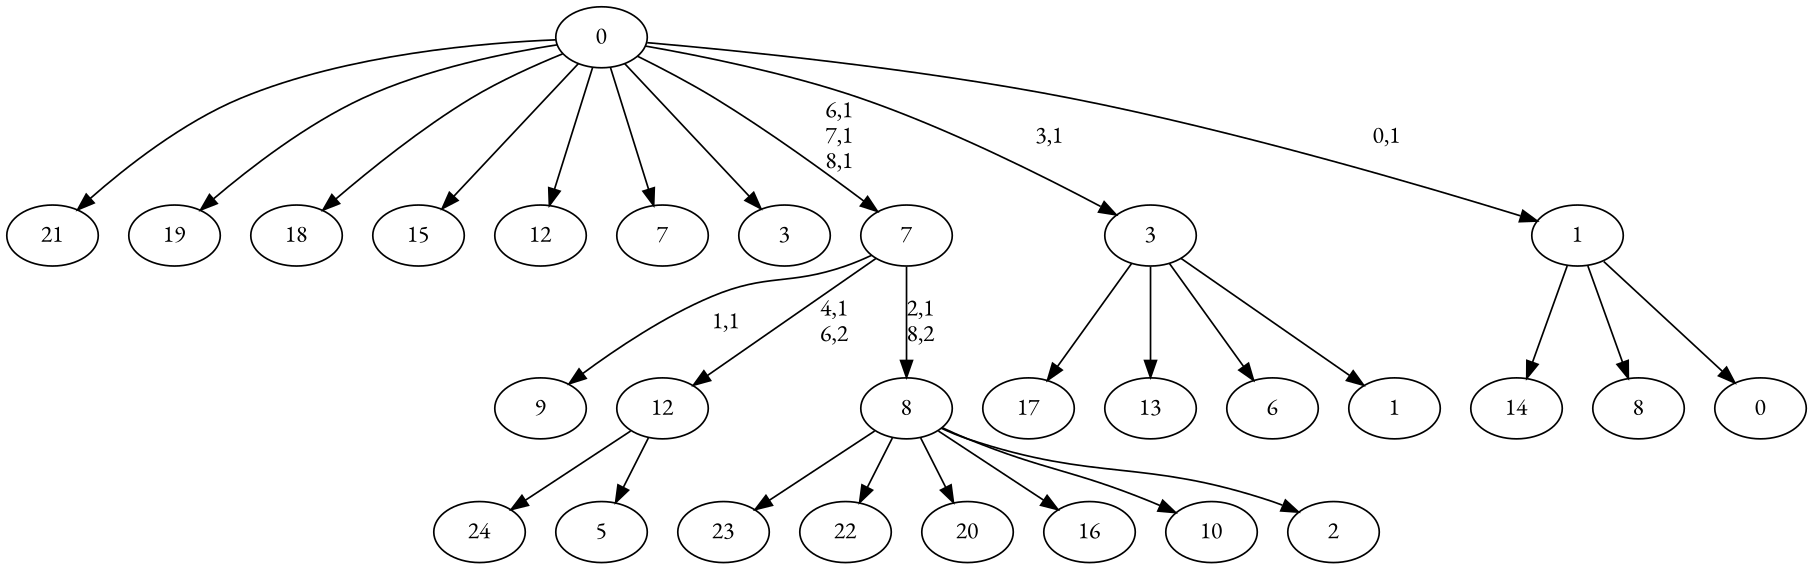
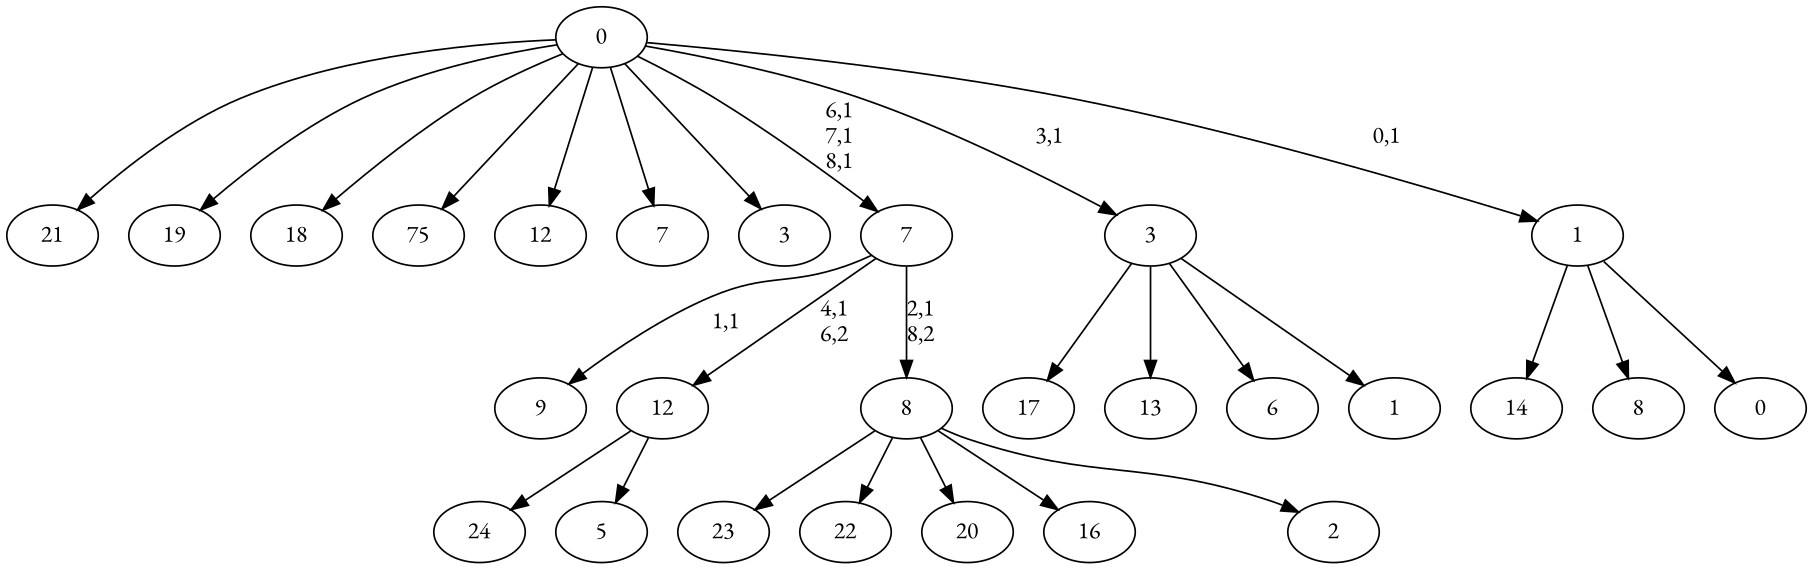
(419, 236) -> (419, 236)
(1212, 532) -> none
